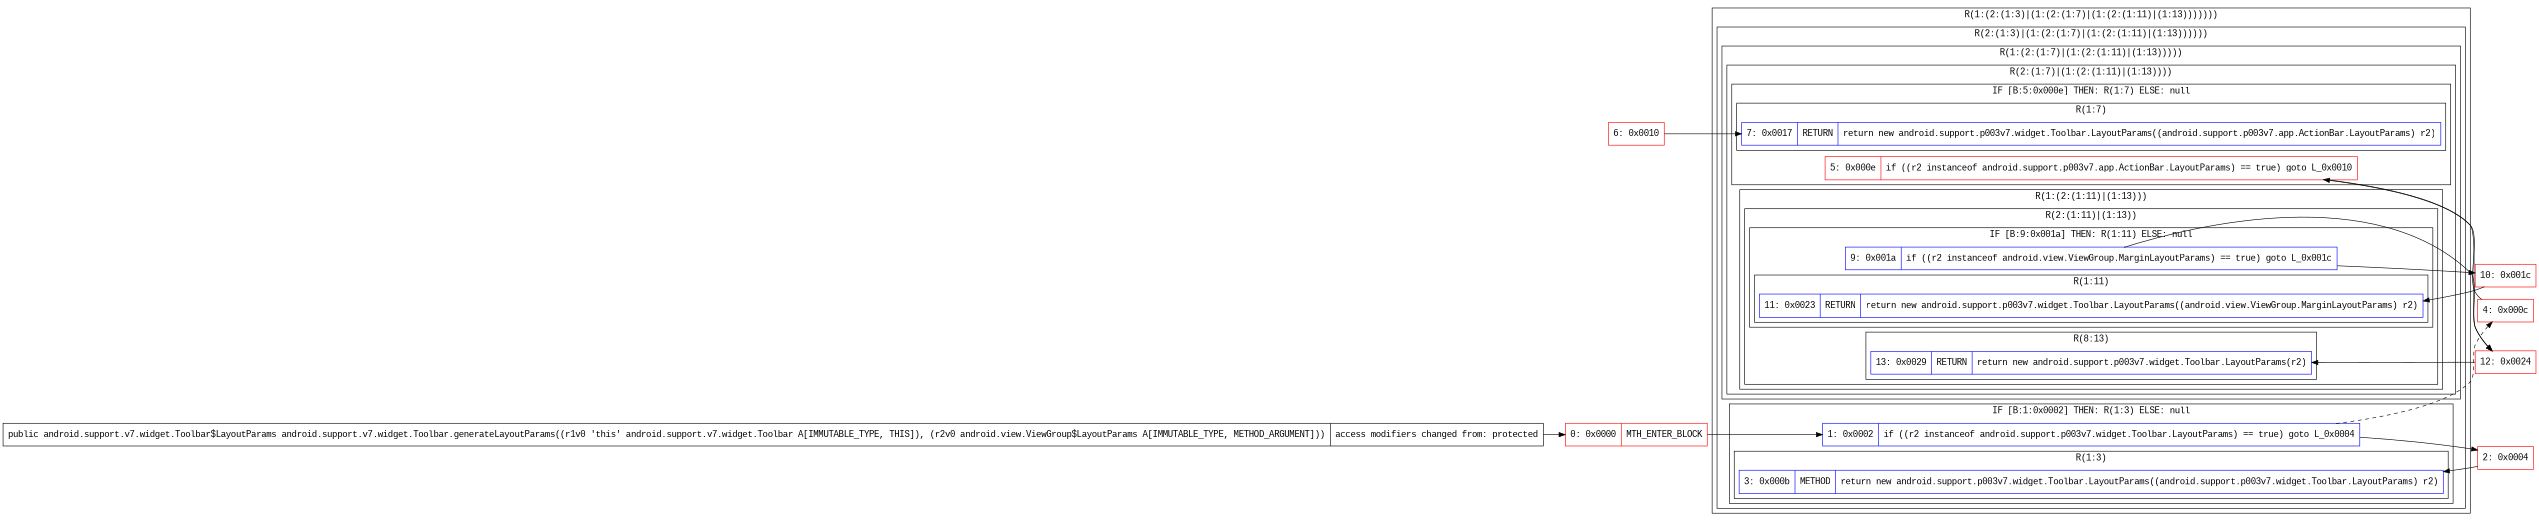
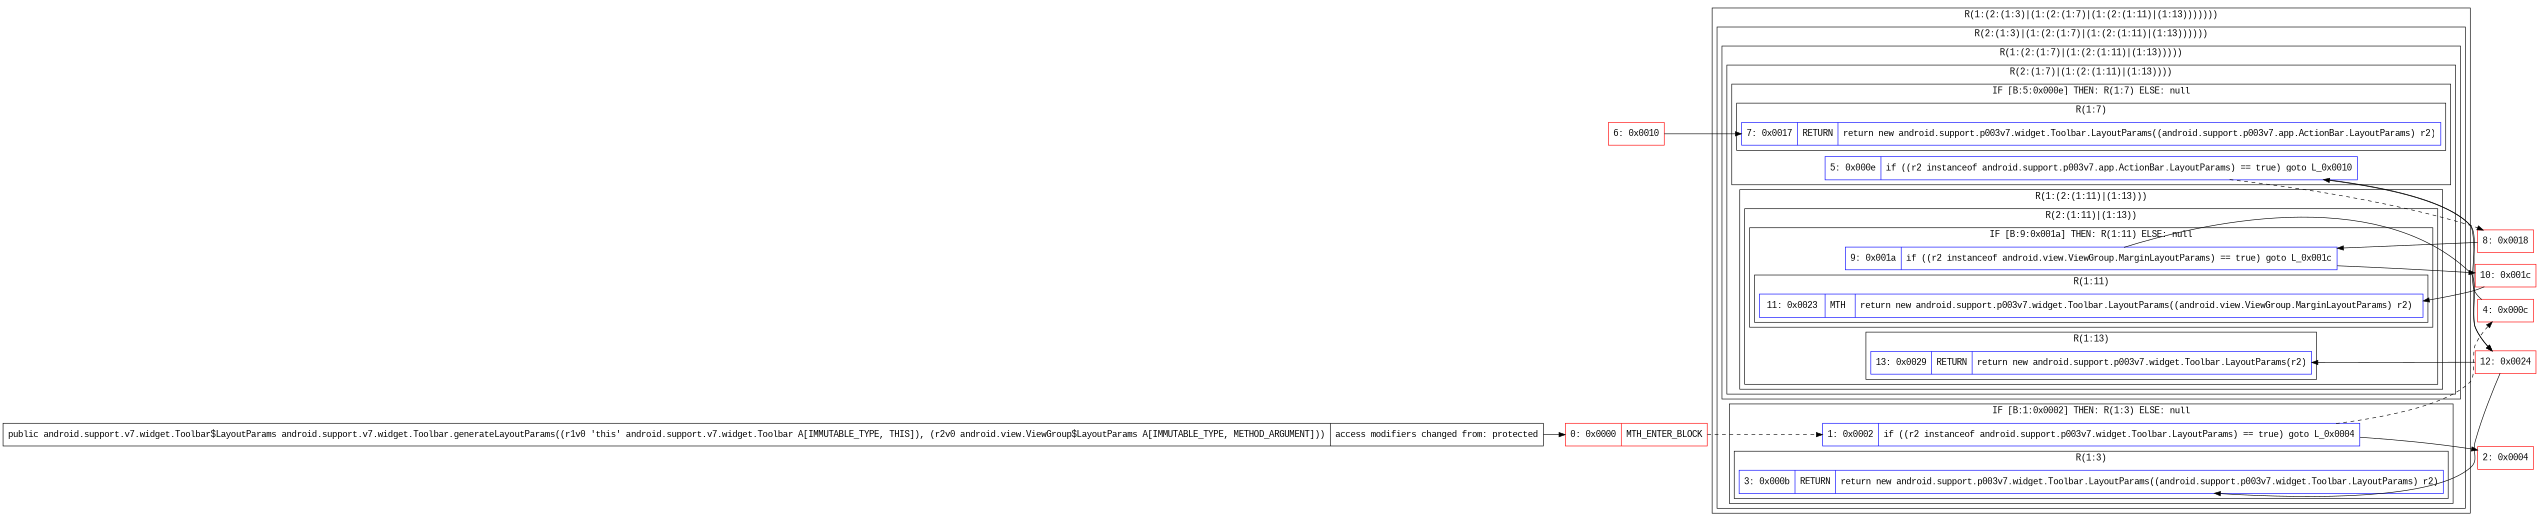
(2091, 168) -> (2091, 168)
none -> (2506, 241)
(1840, 305) -> (1838, 305)
(2091, 339) -> (2091, 339)
(1762, 435) -> (1762, 435)
(2462, 469) -> (2398, 492)
(1815, 482) -> (1815, 482)
